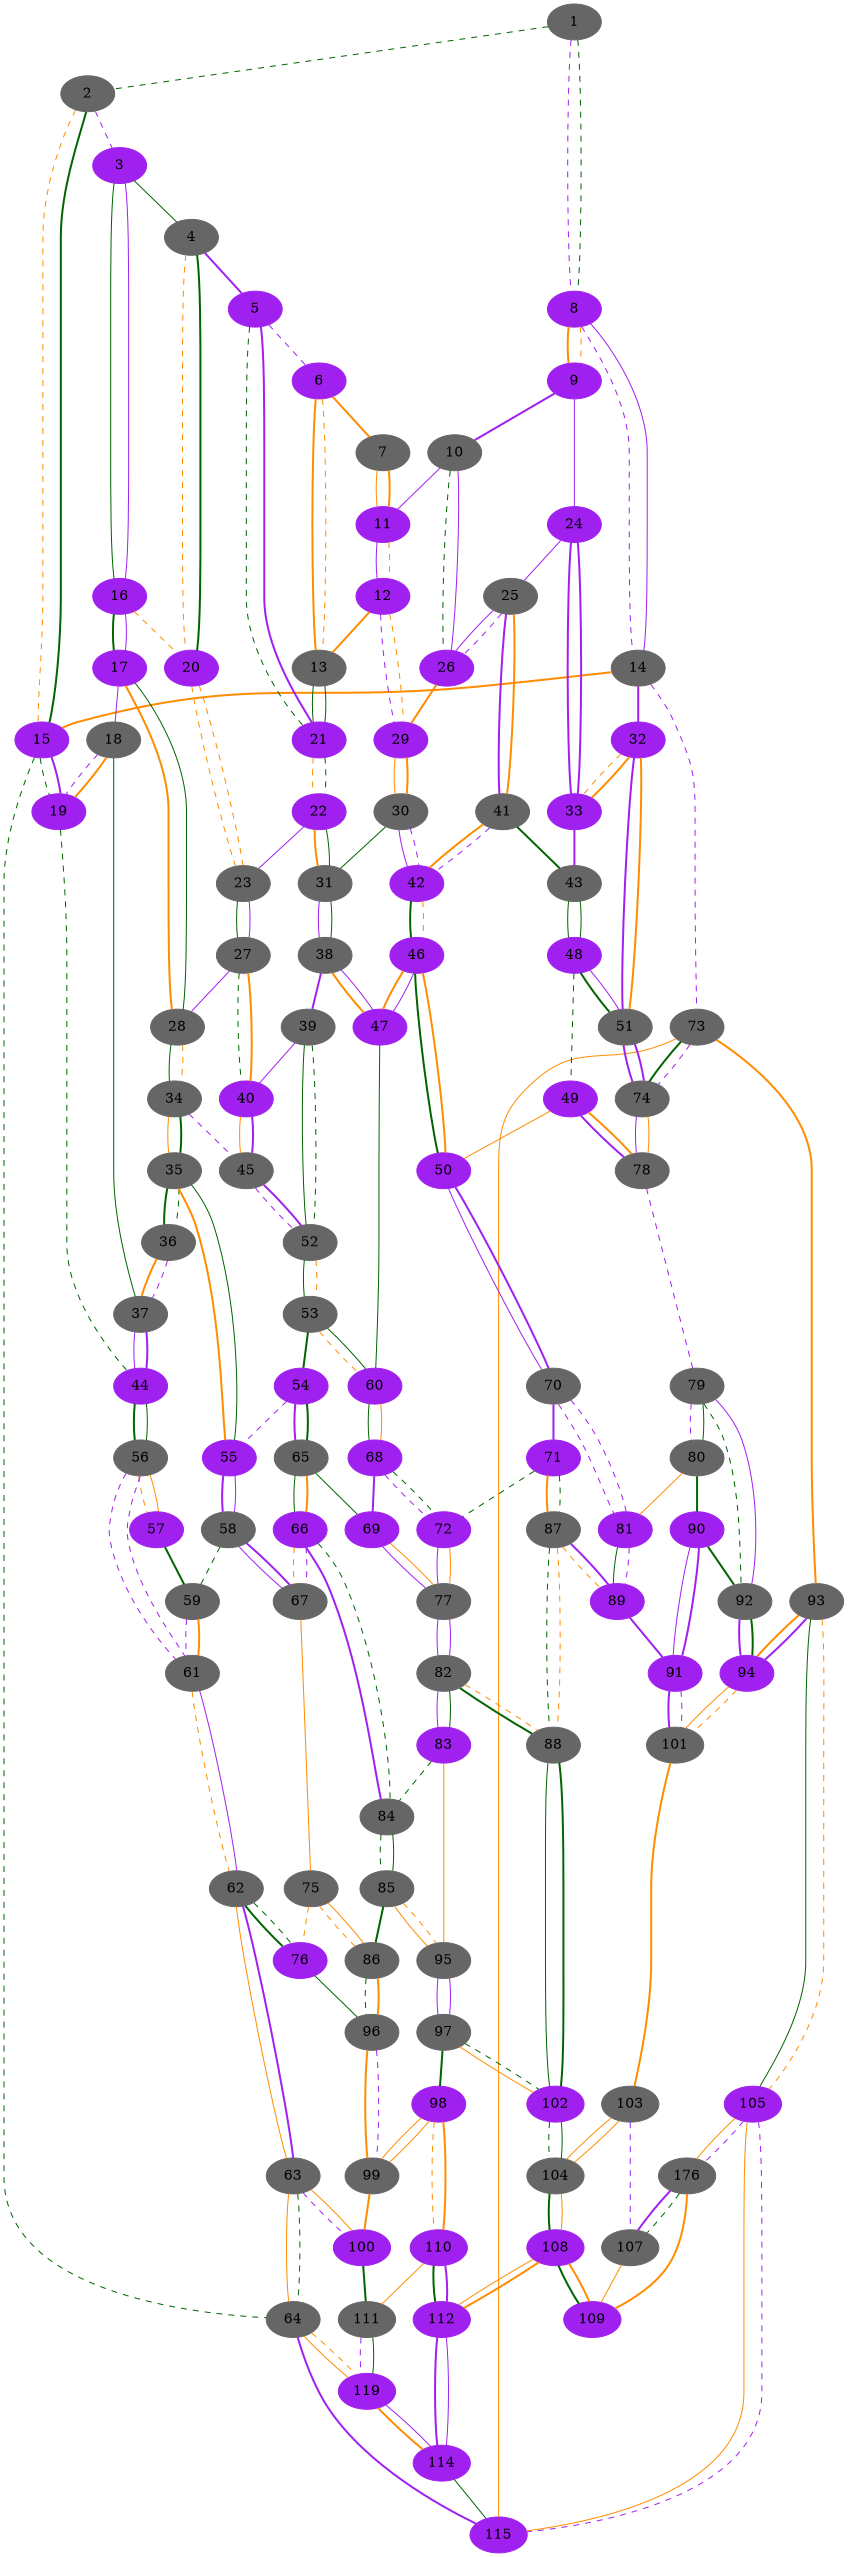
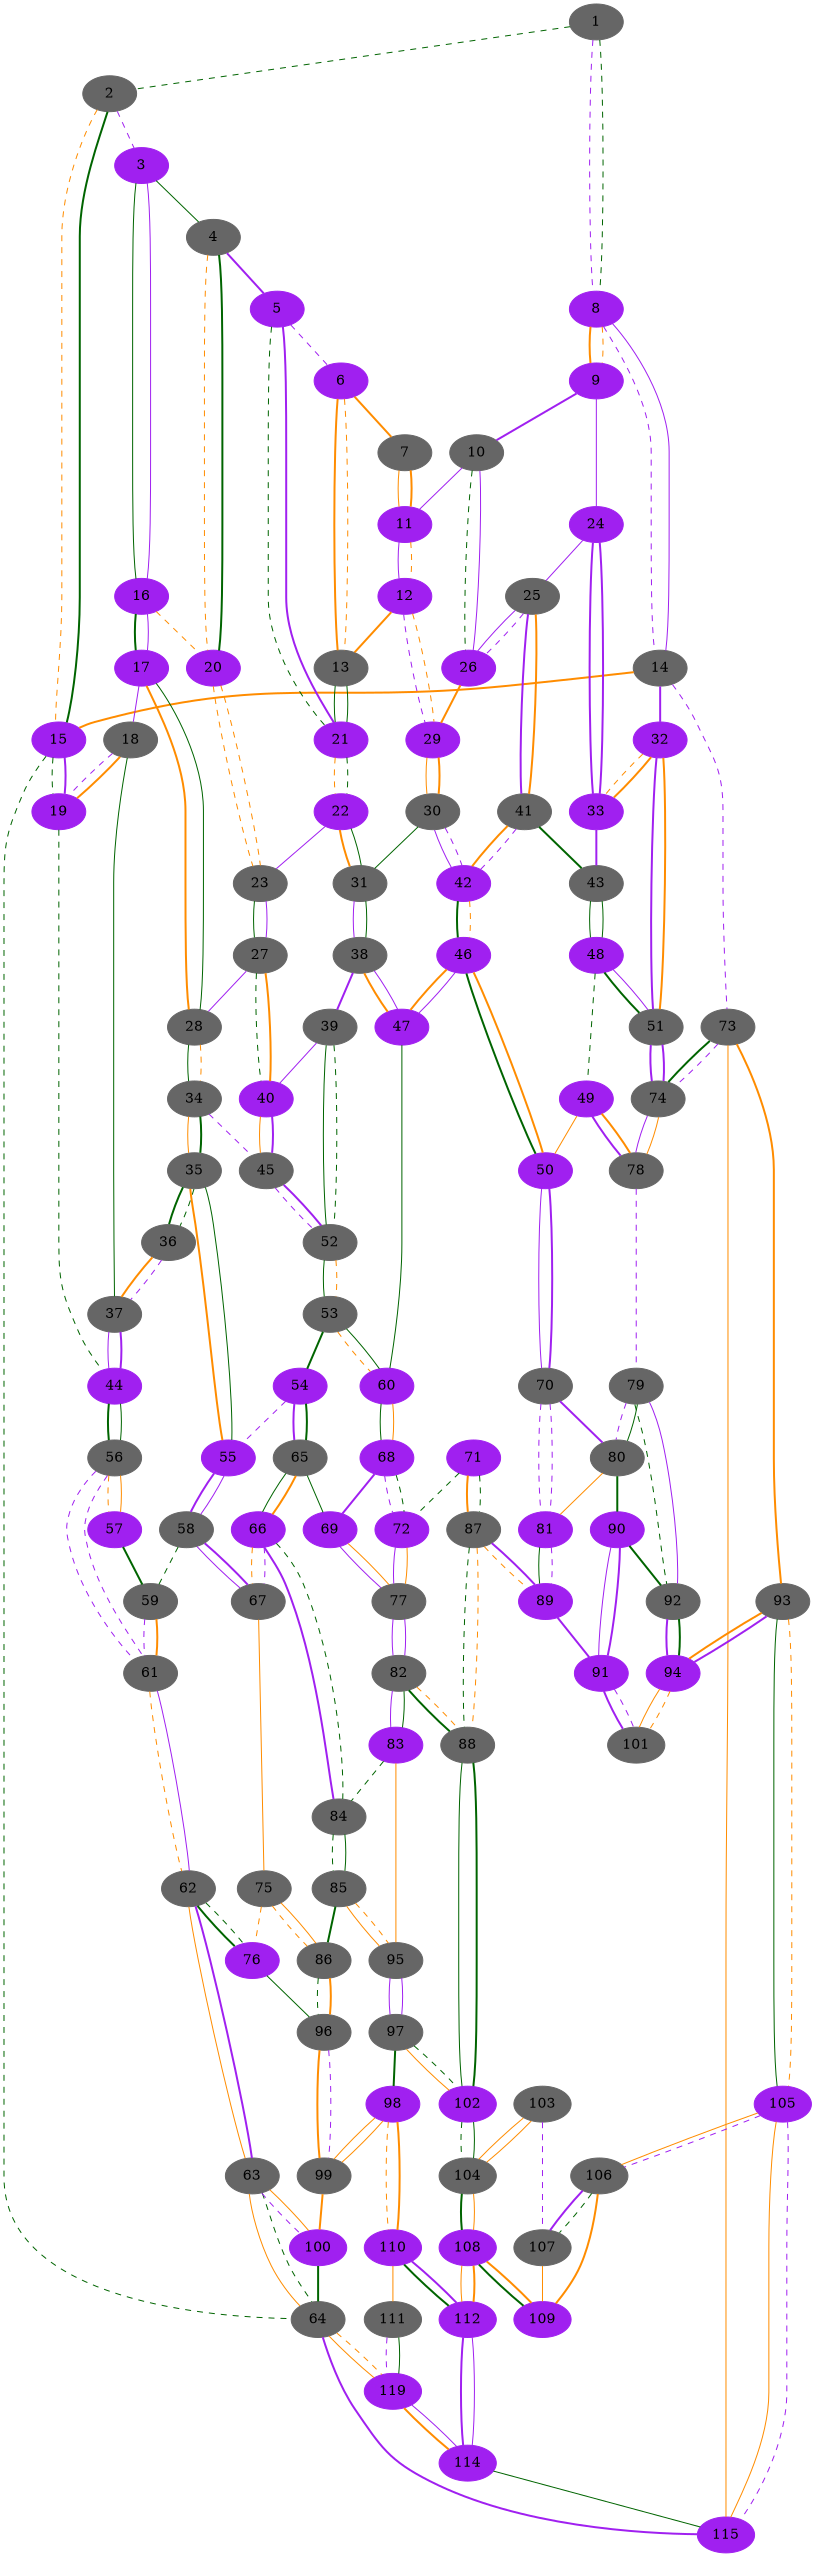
(553, 1422) -> (581, 1422)
(651, 1924) -> none
(687, 2176) -> (599, 2176)
(364, 2284) -> (318, 2284)
